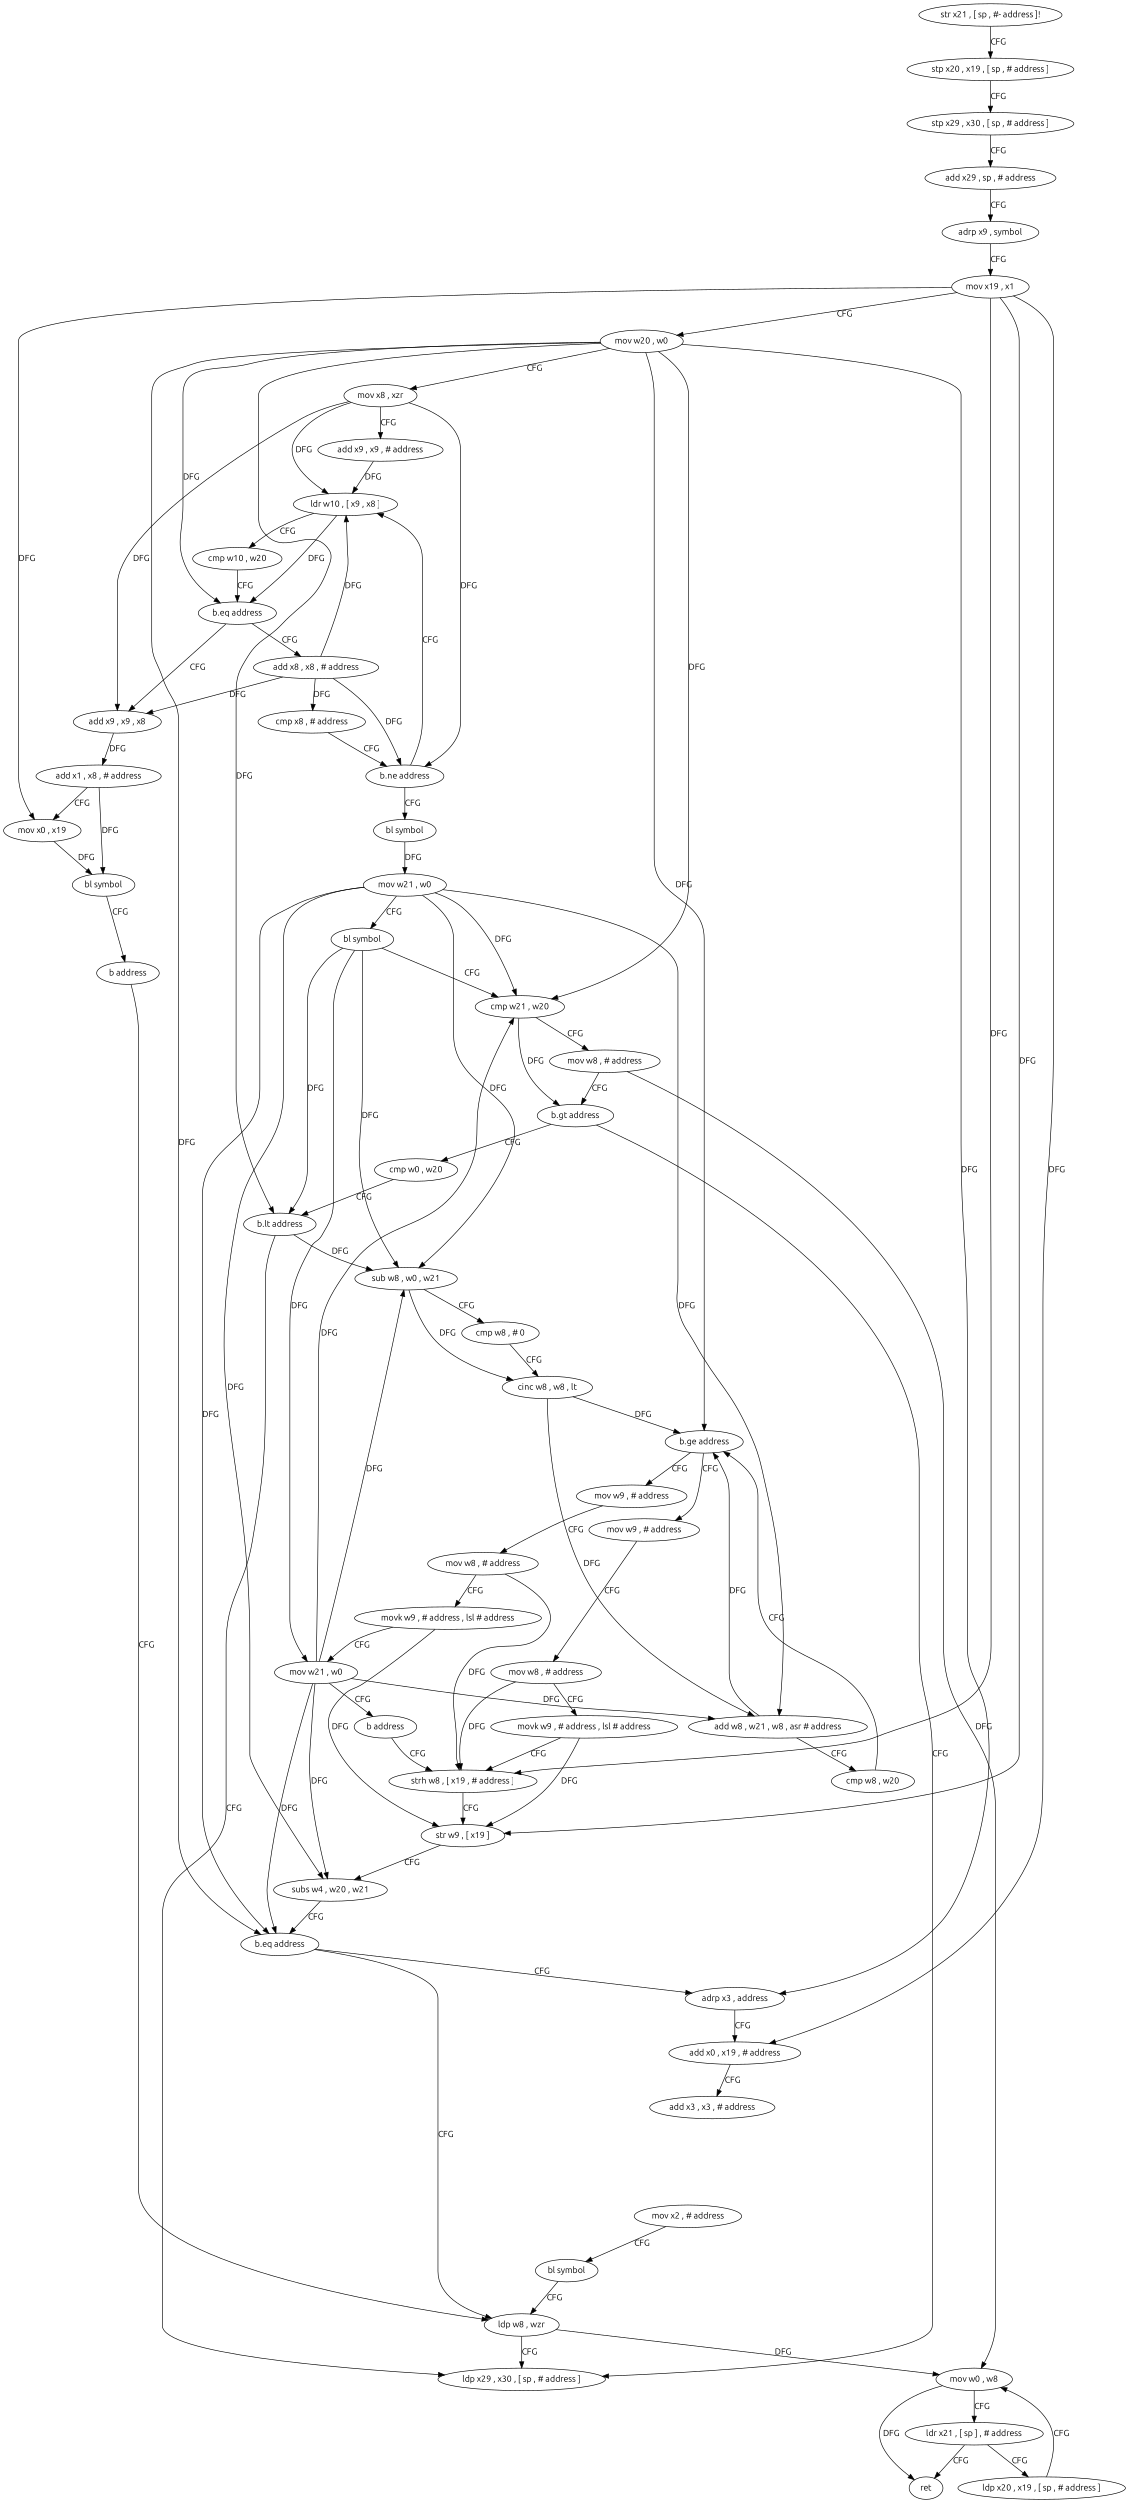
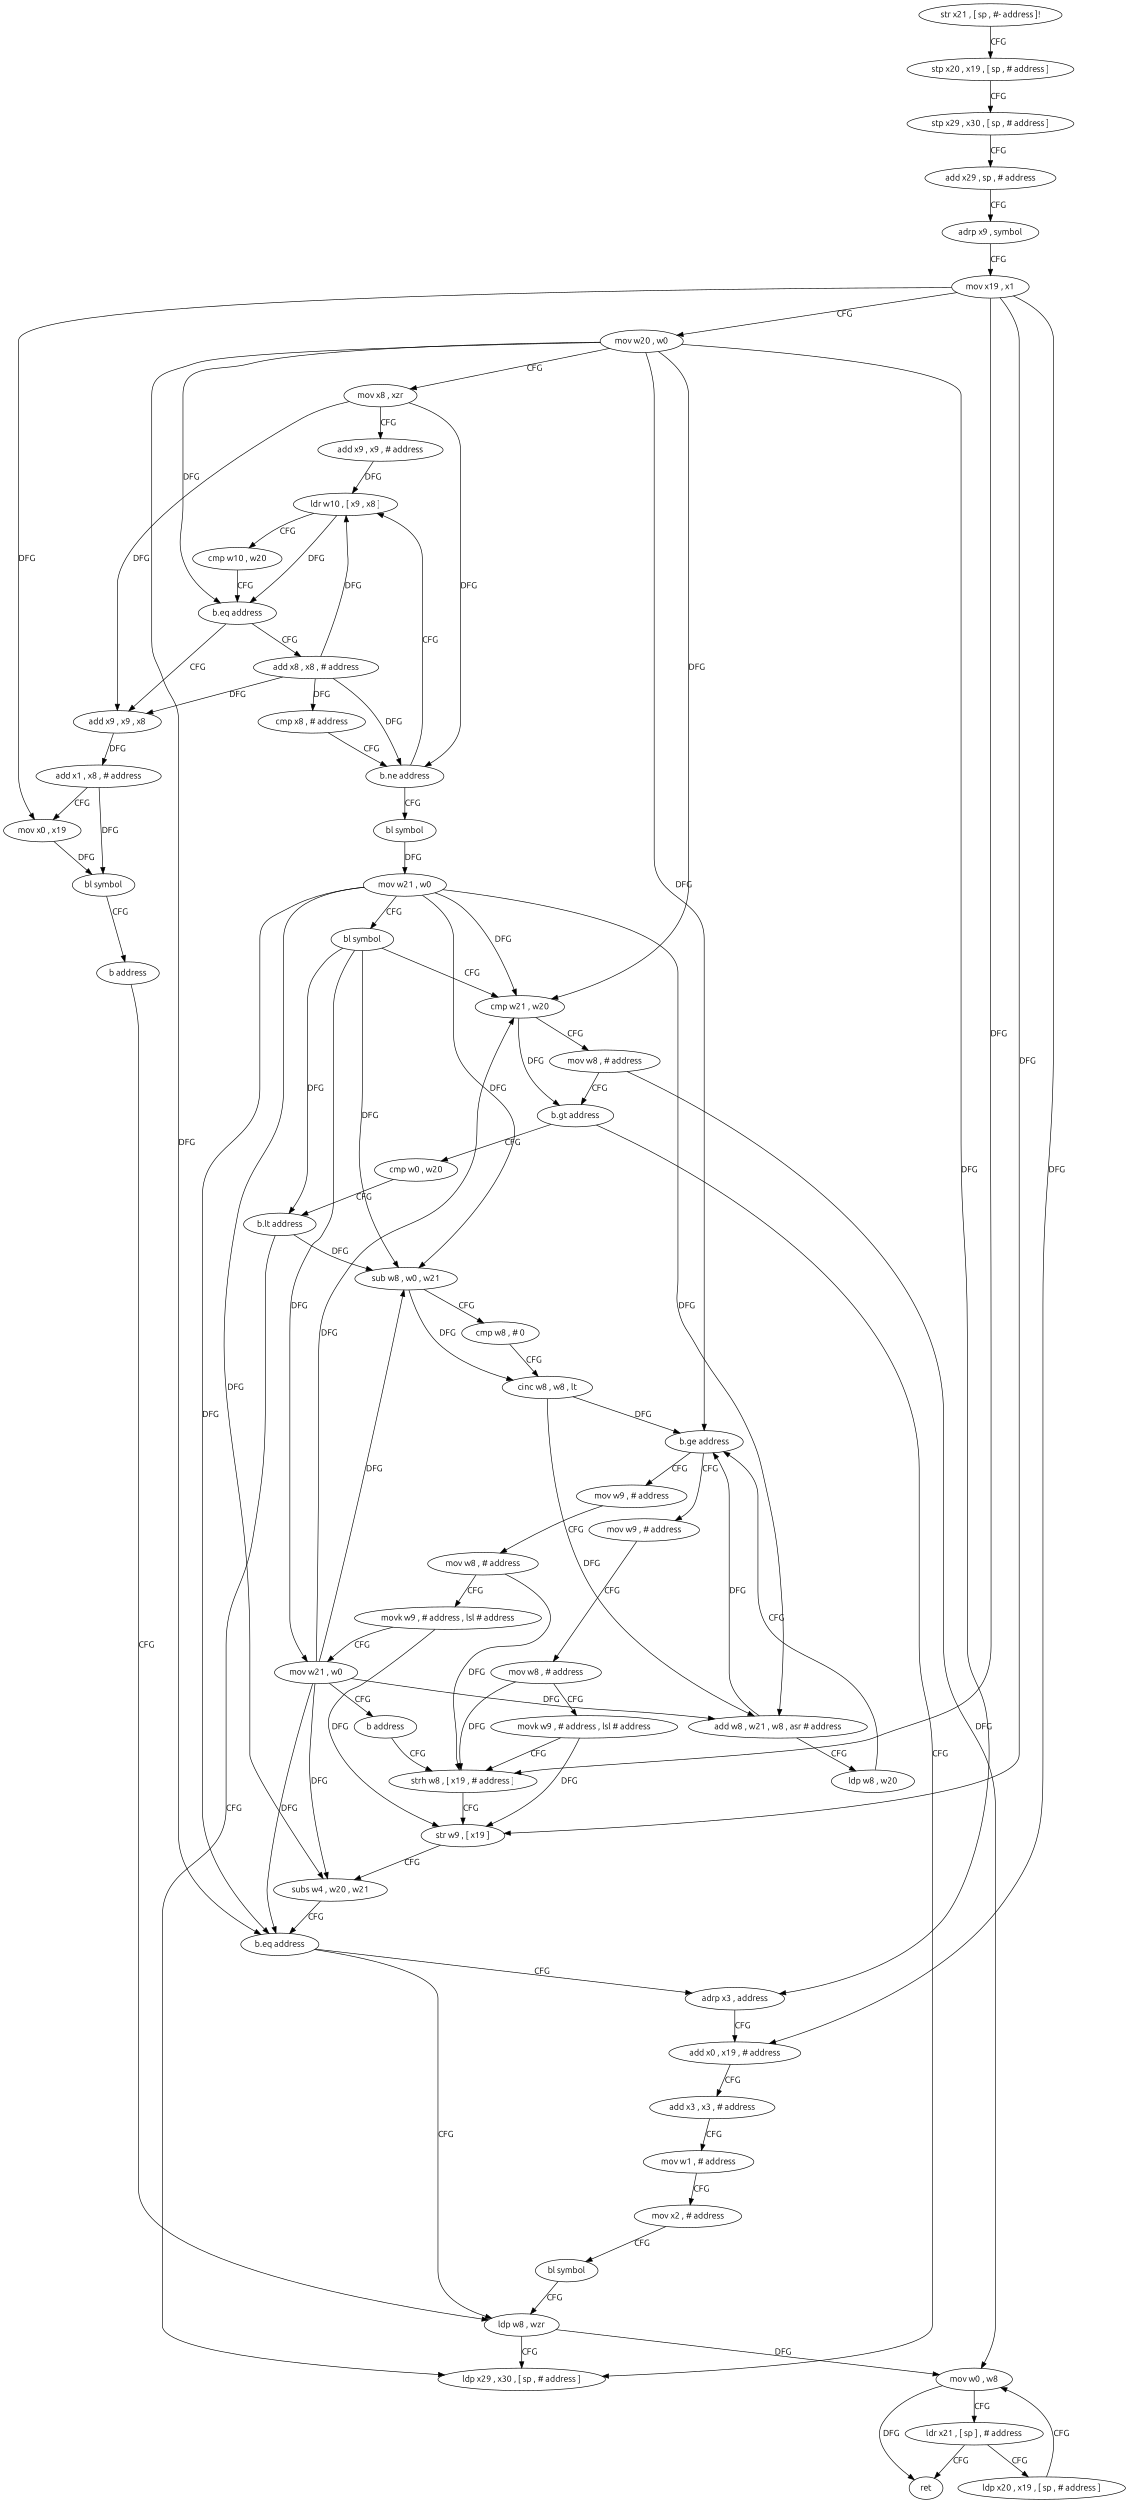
(297, 437) -> none
(300, 608) -> none
(873, 1781) -> (873, 1781)
none -> (699, 2162)
